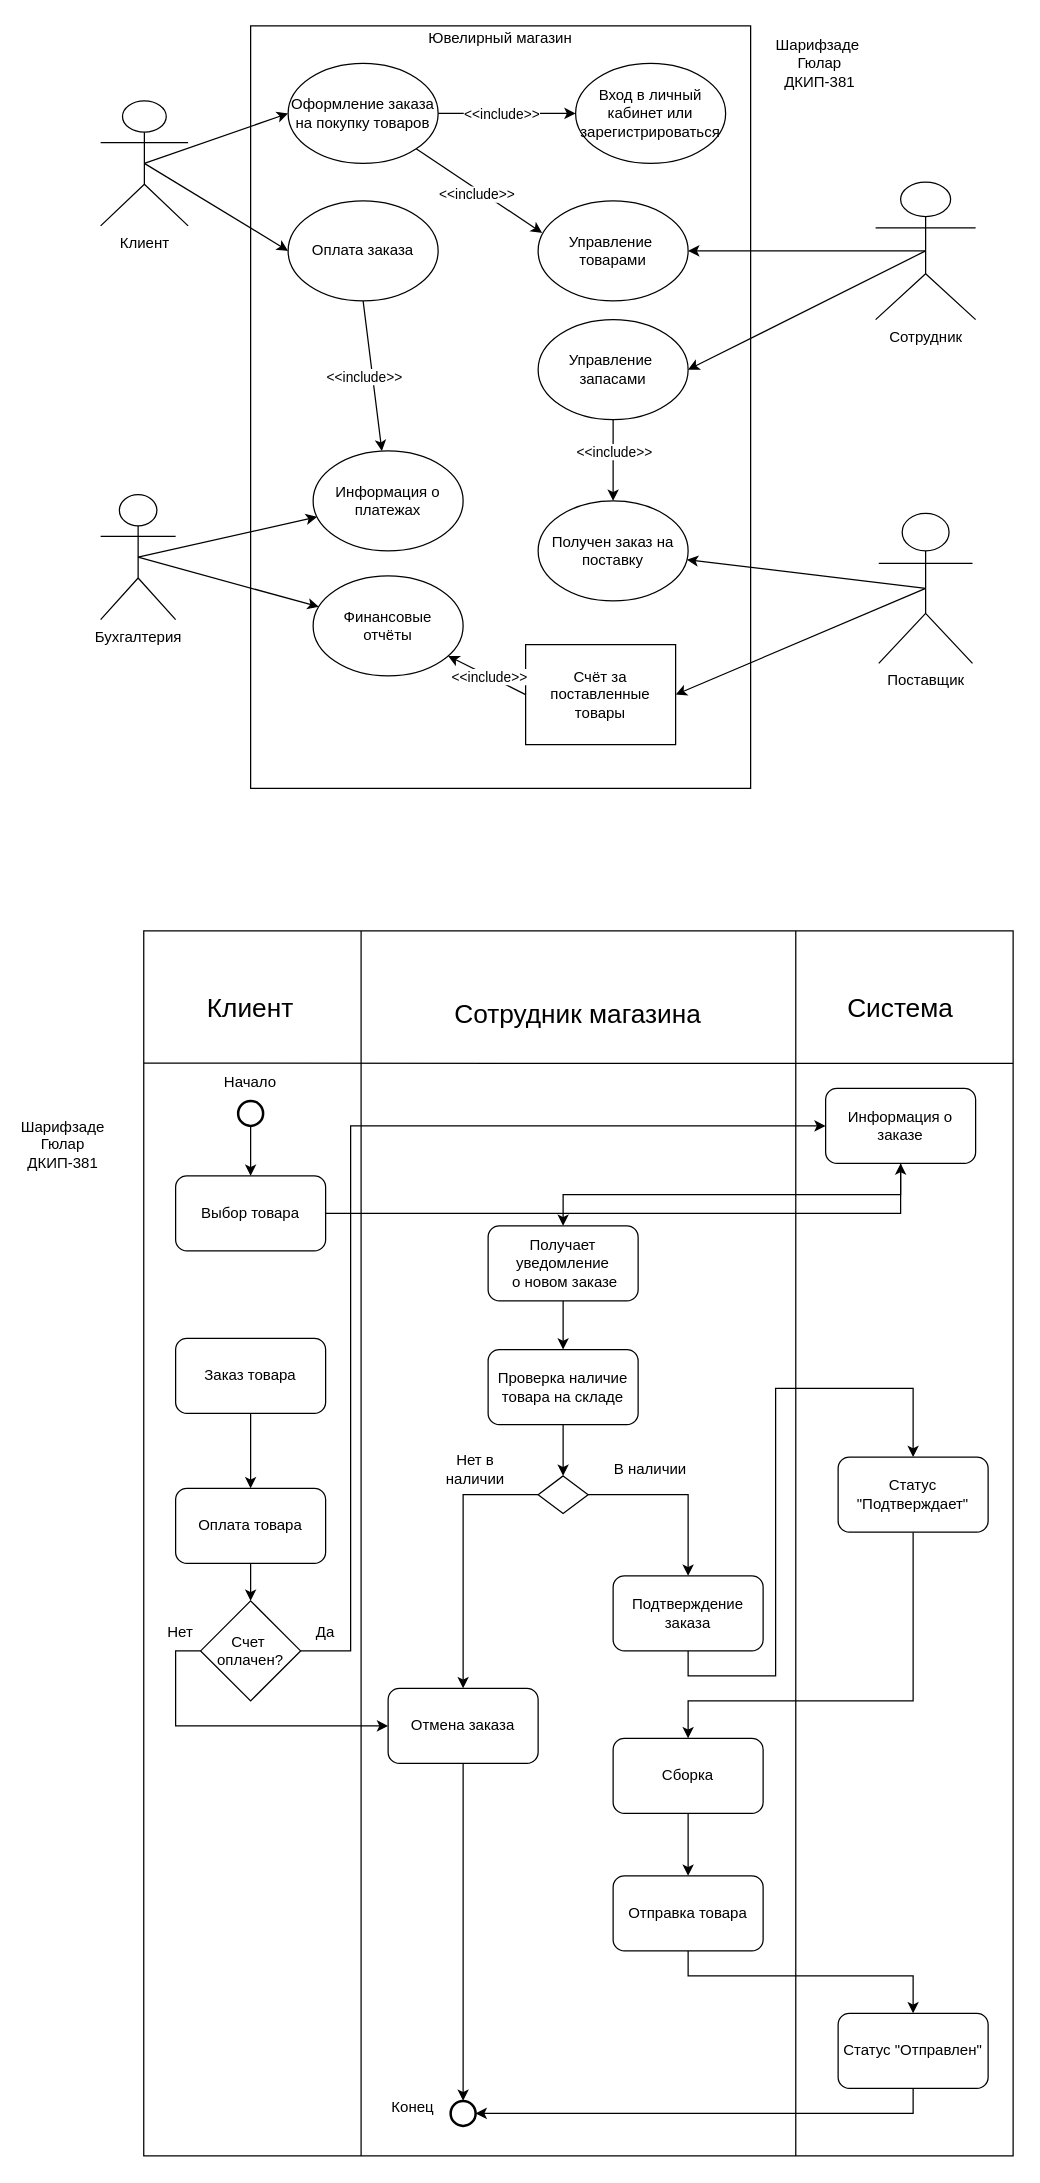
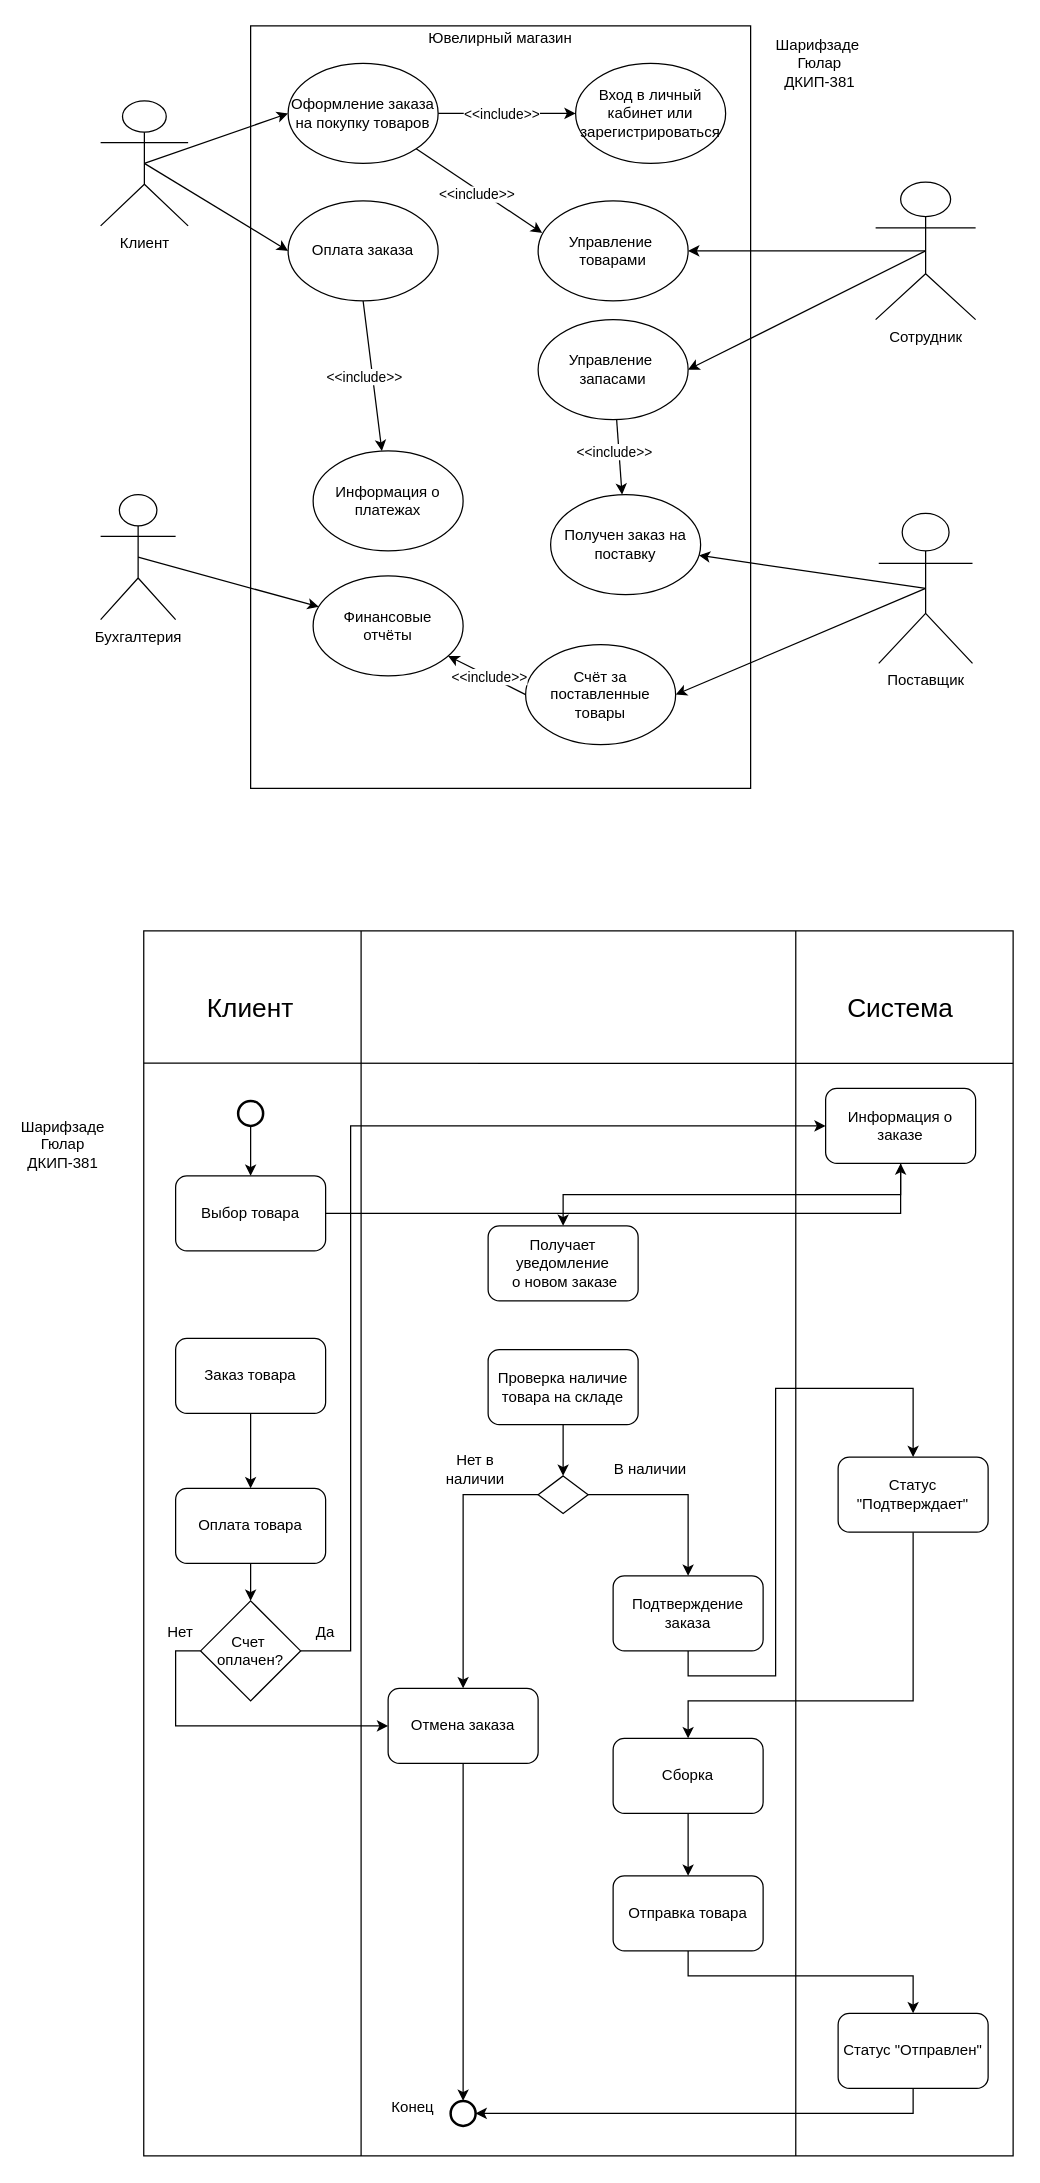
(226, 537) -> none
(613, 551) -> (626, 544)
(601, 694) -> (601, 694)
(578, 1013) -> none
(251, 1082) -> none
(563, 1322) -> none
